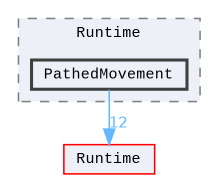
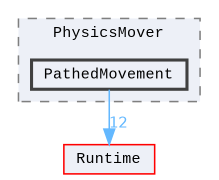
(109, 33) -> (109, 33)
